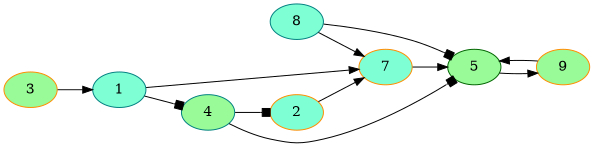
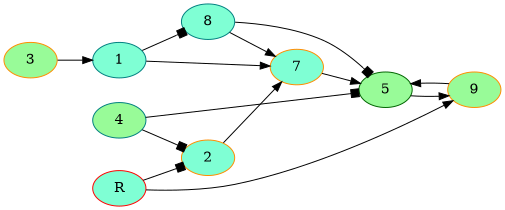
(159, 100) -> (159, 43)
none -> (119, 188)
